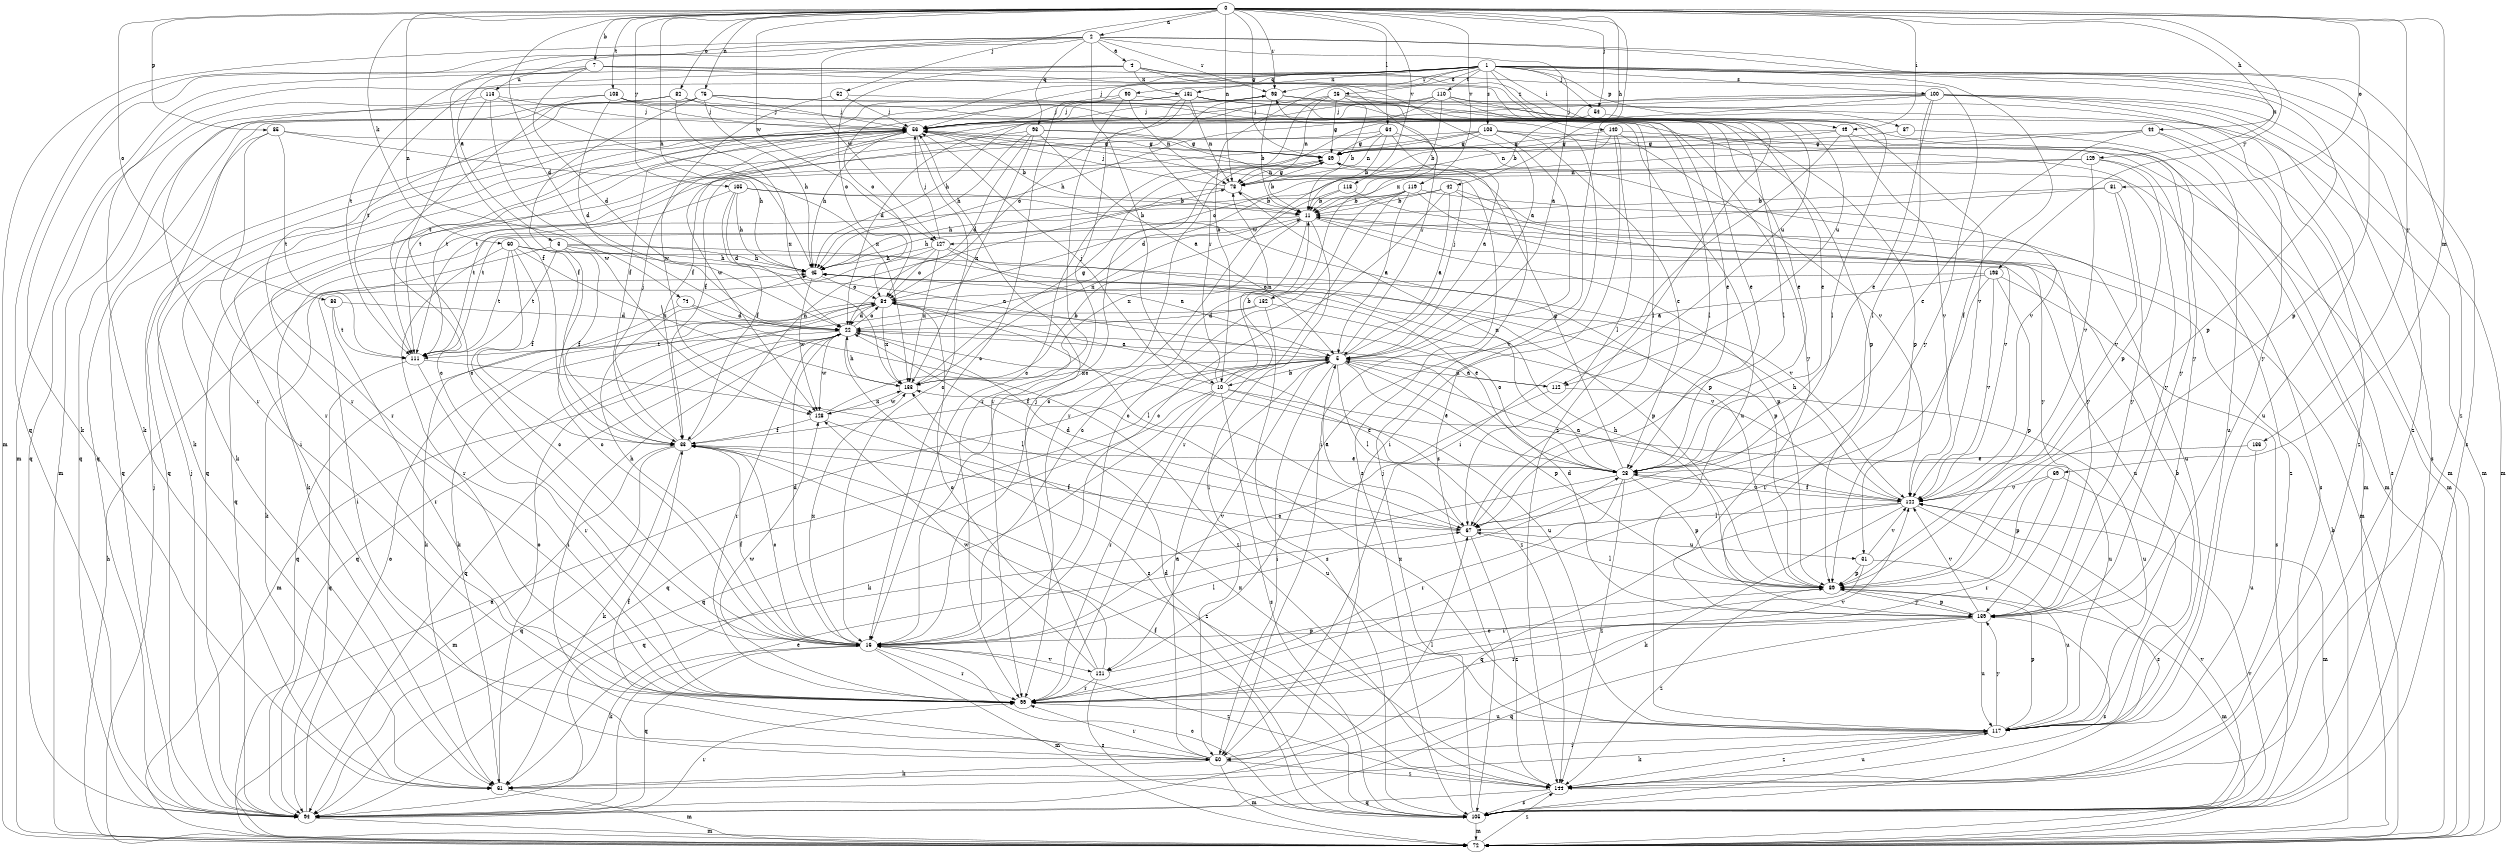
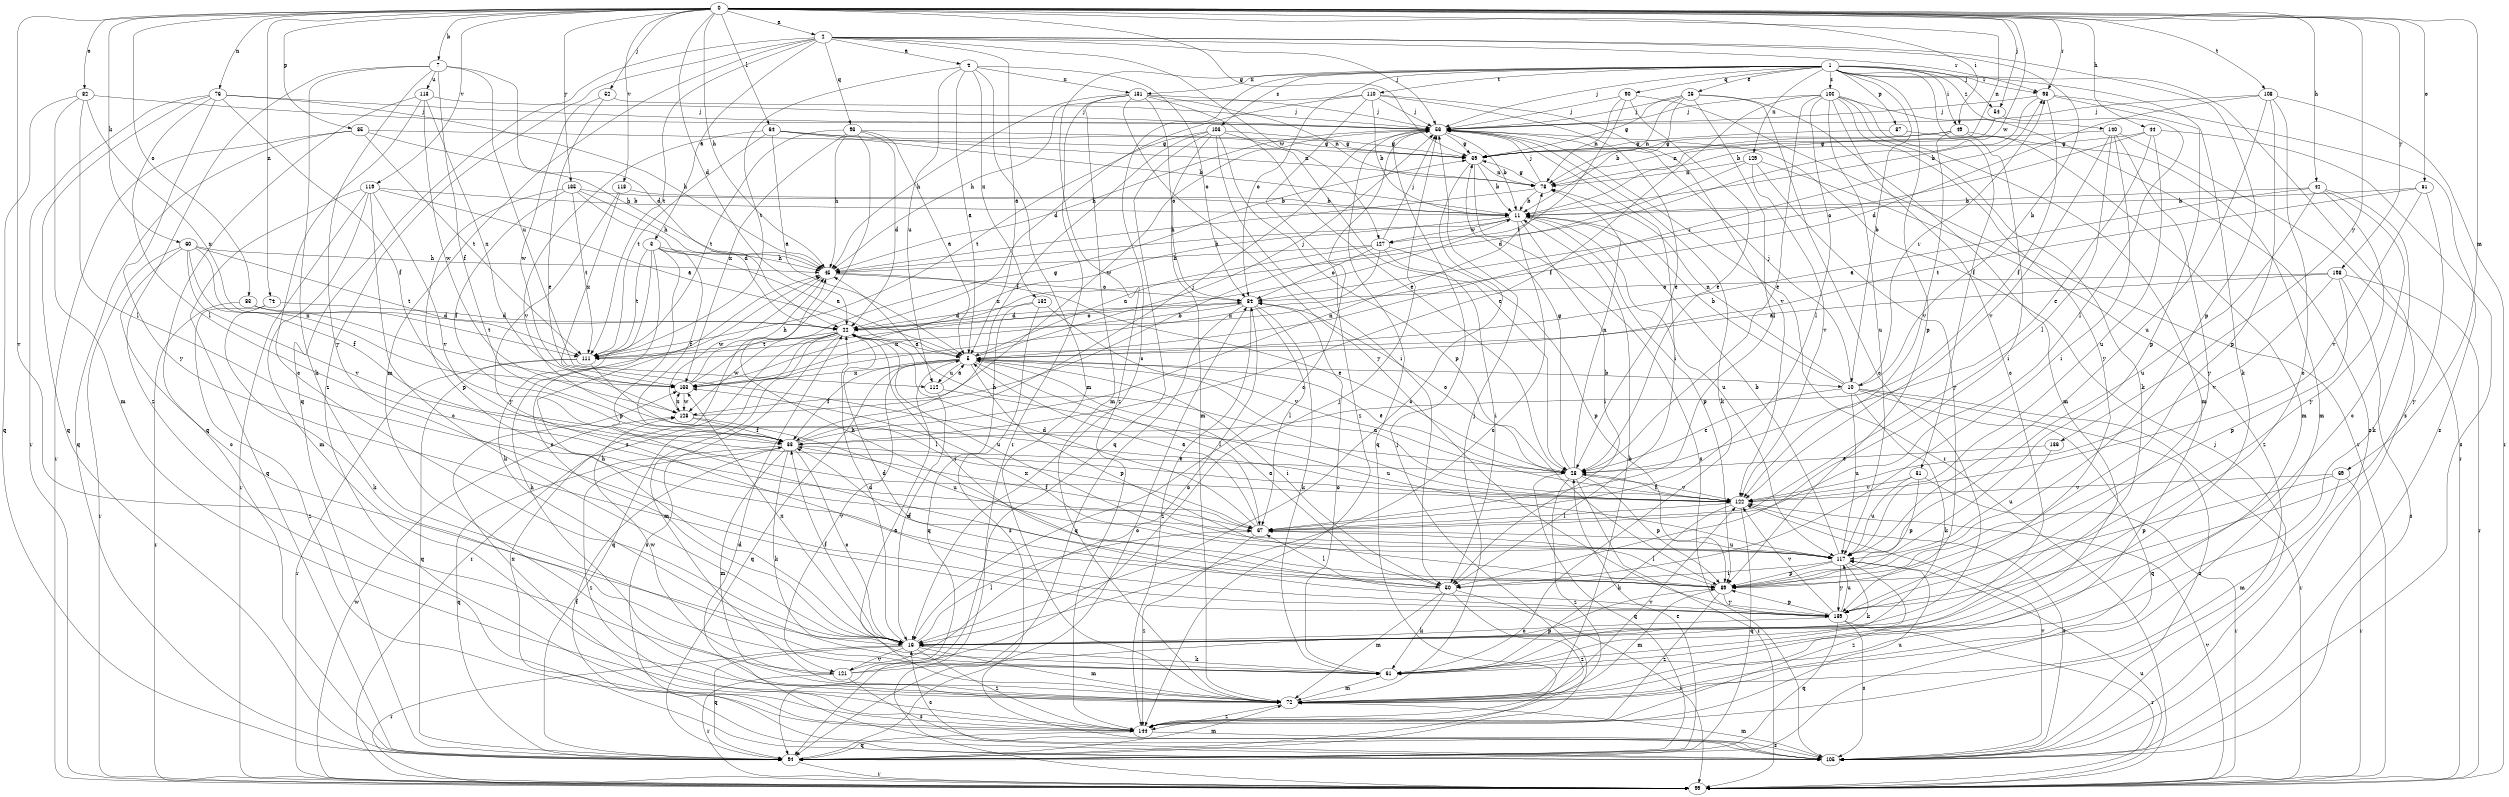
none -> (1145, 45)
(856, 375) -> (771, 334)
(1665, 545) -> (1549, 535)
